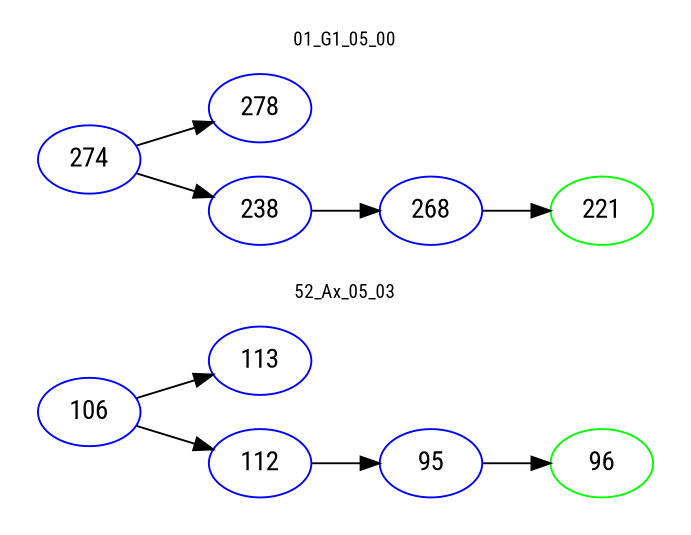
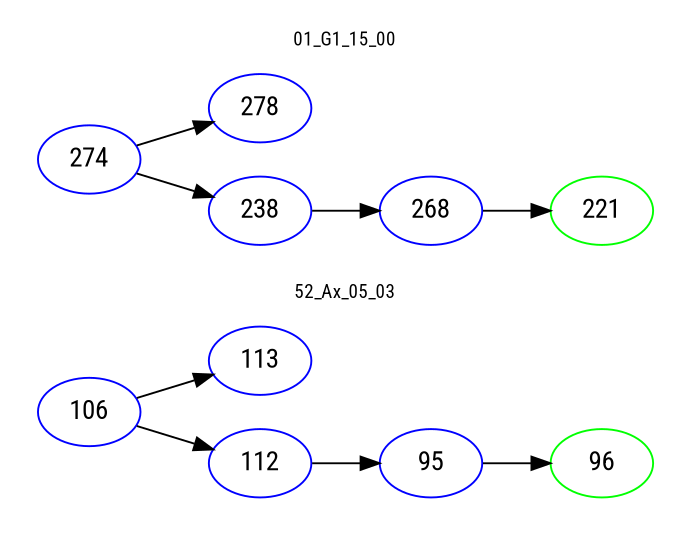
(346, 41) -> (346, 41)
